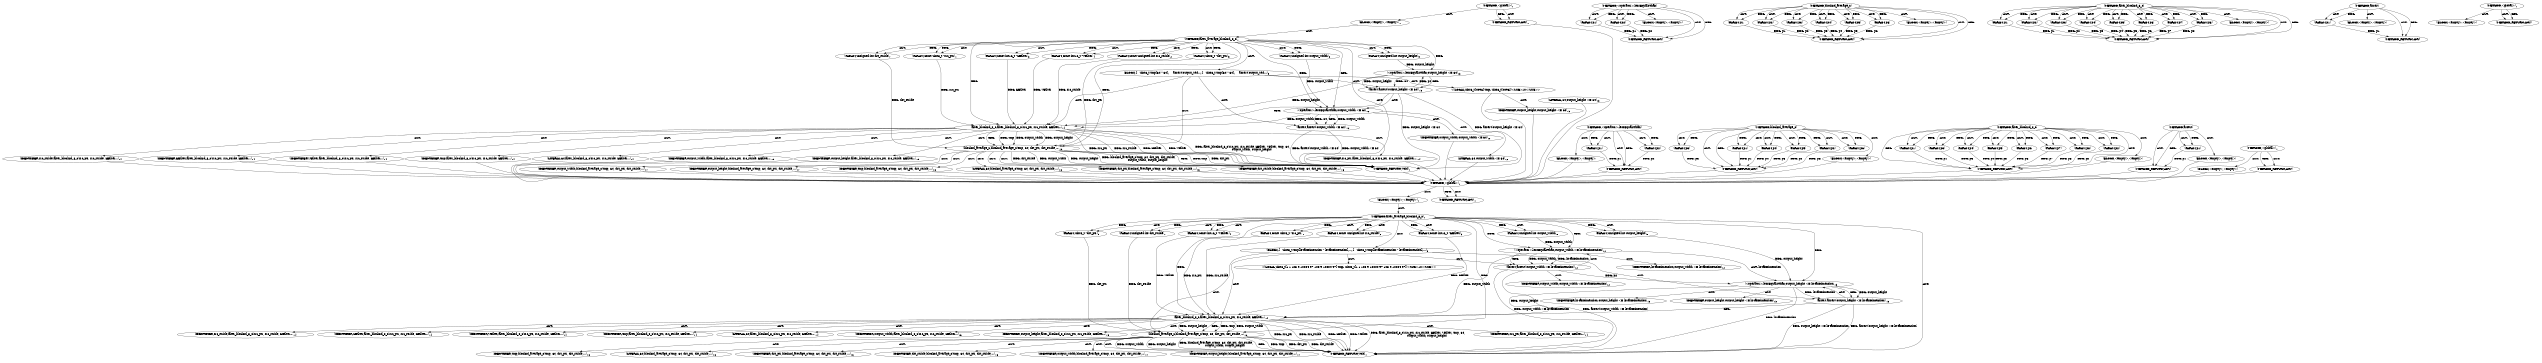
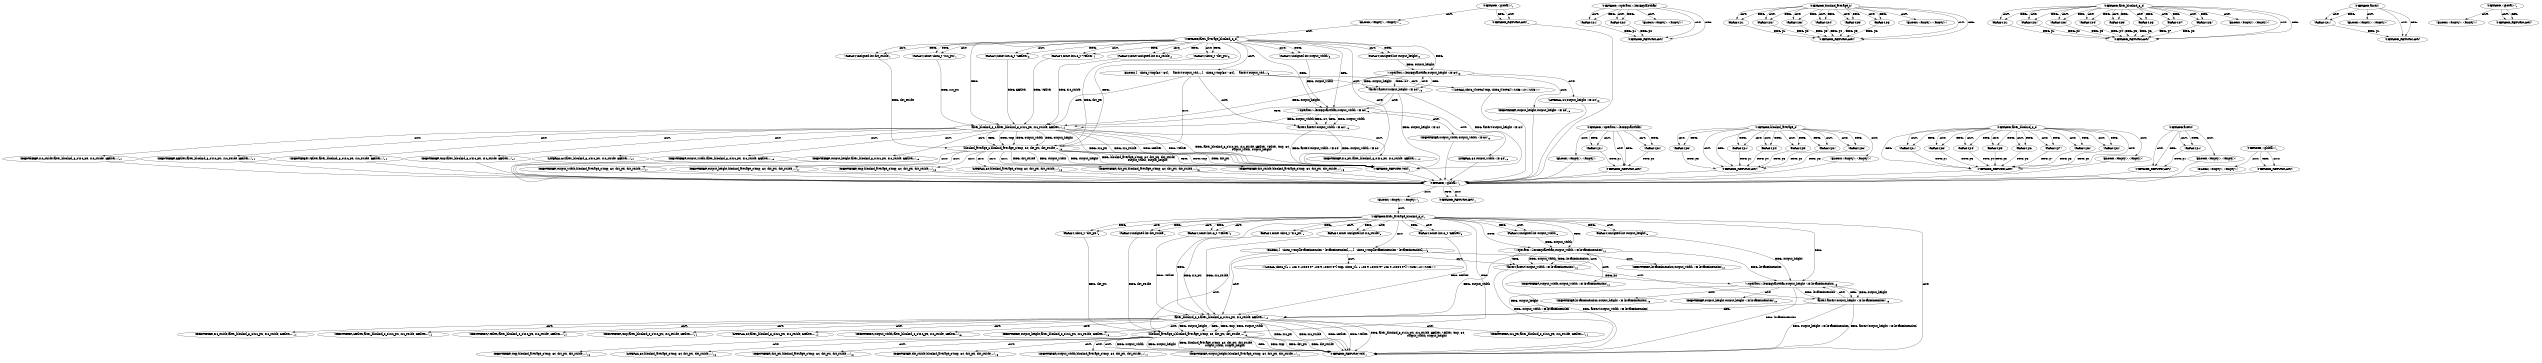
none -> (1528, 76)
(1425, 82) -> (1425, 82)
(1514, 100) -> (1533, 80)
(1766, 267) -> (1766, 267)
(1553, 275) -> (1603, 265)
